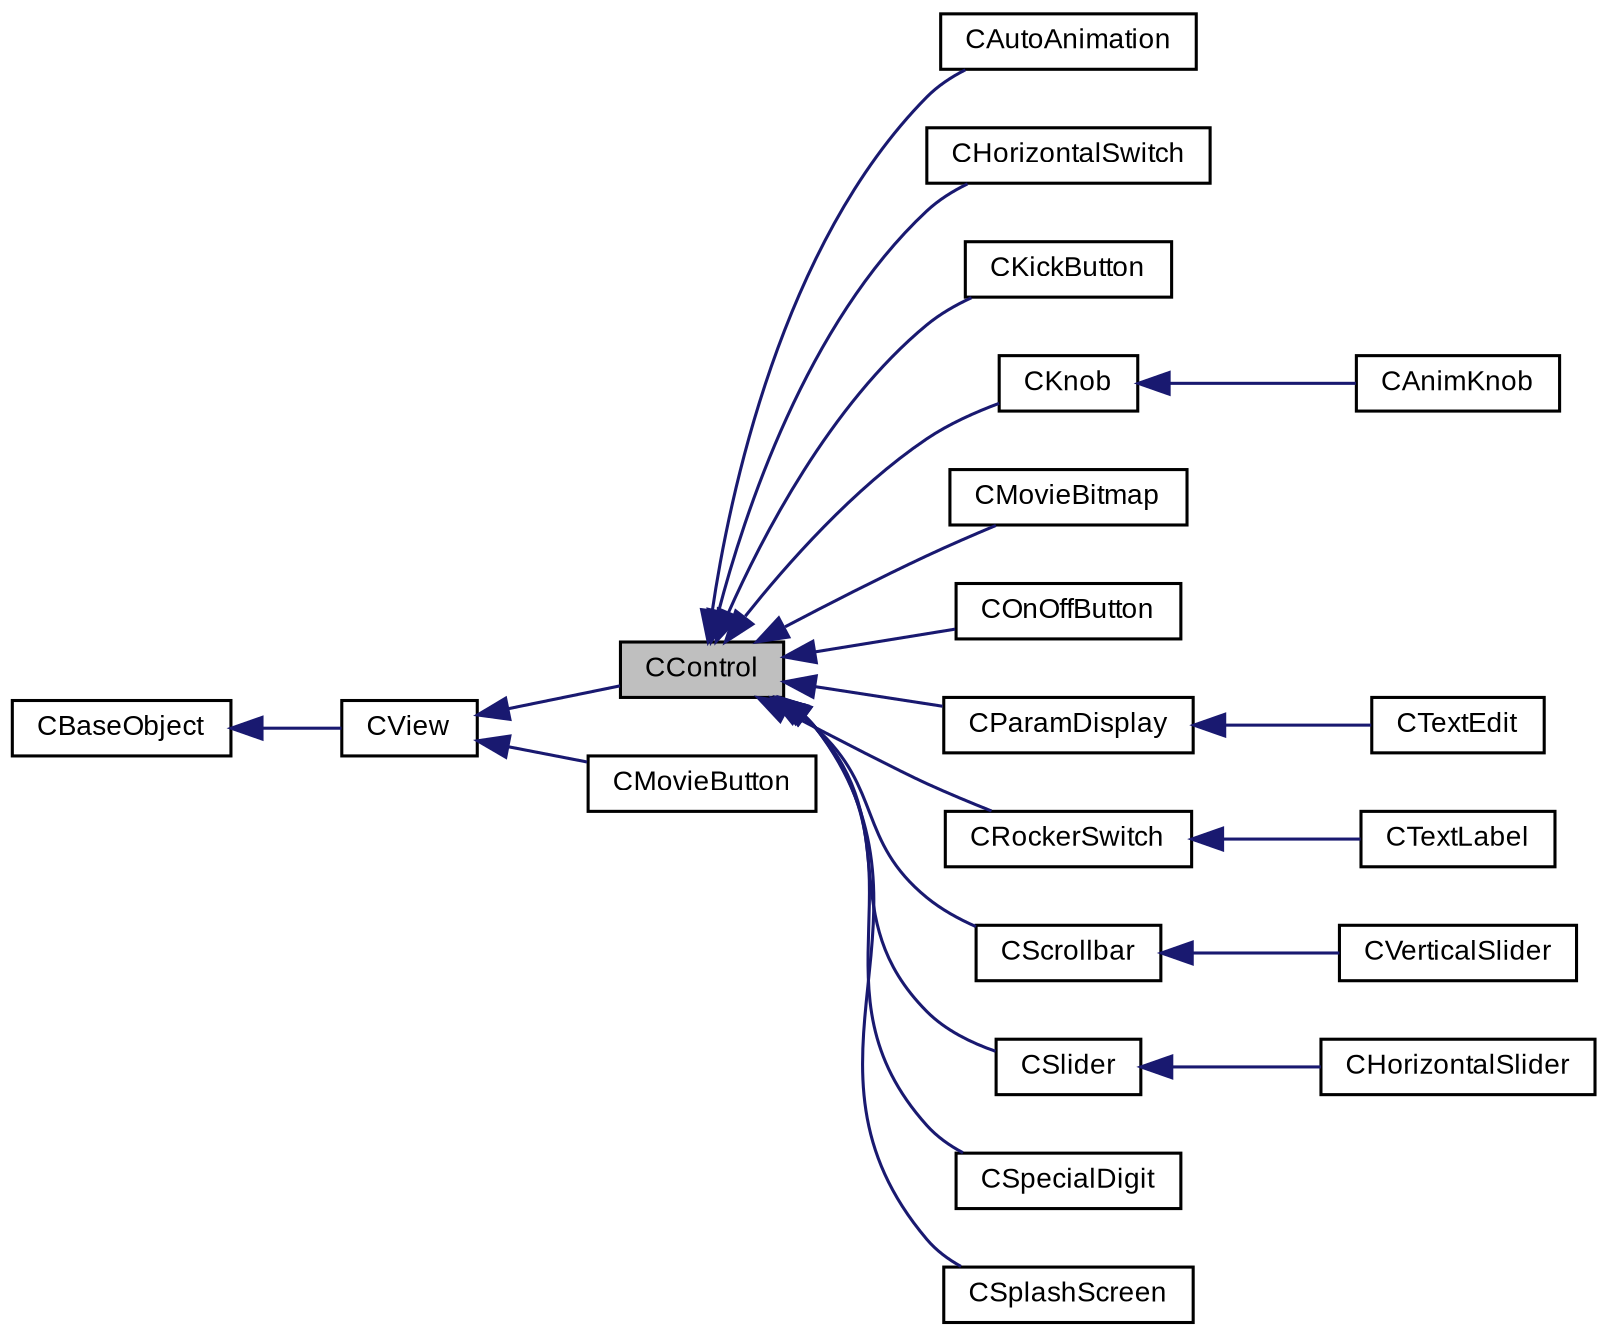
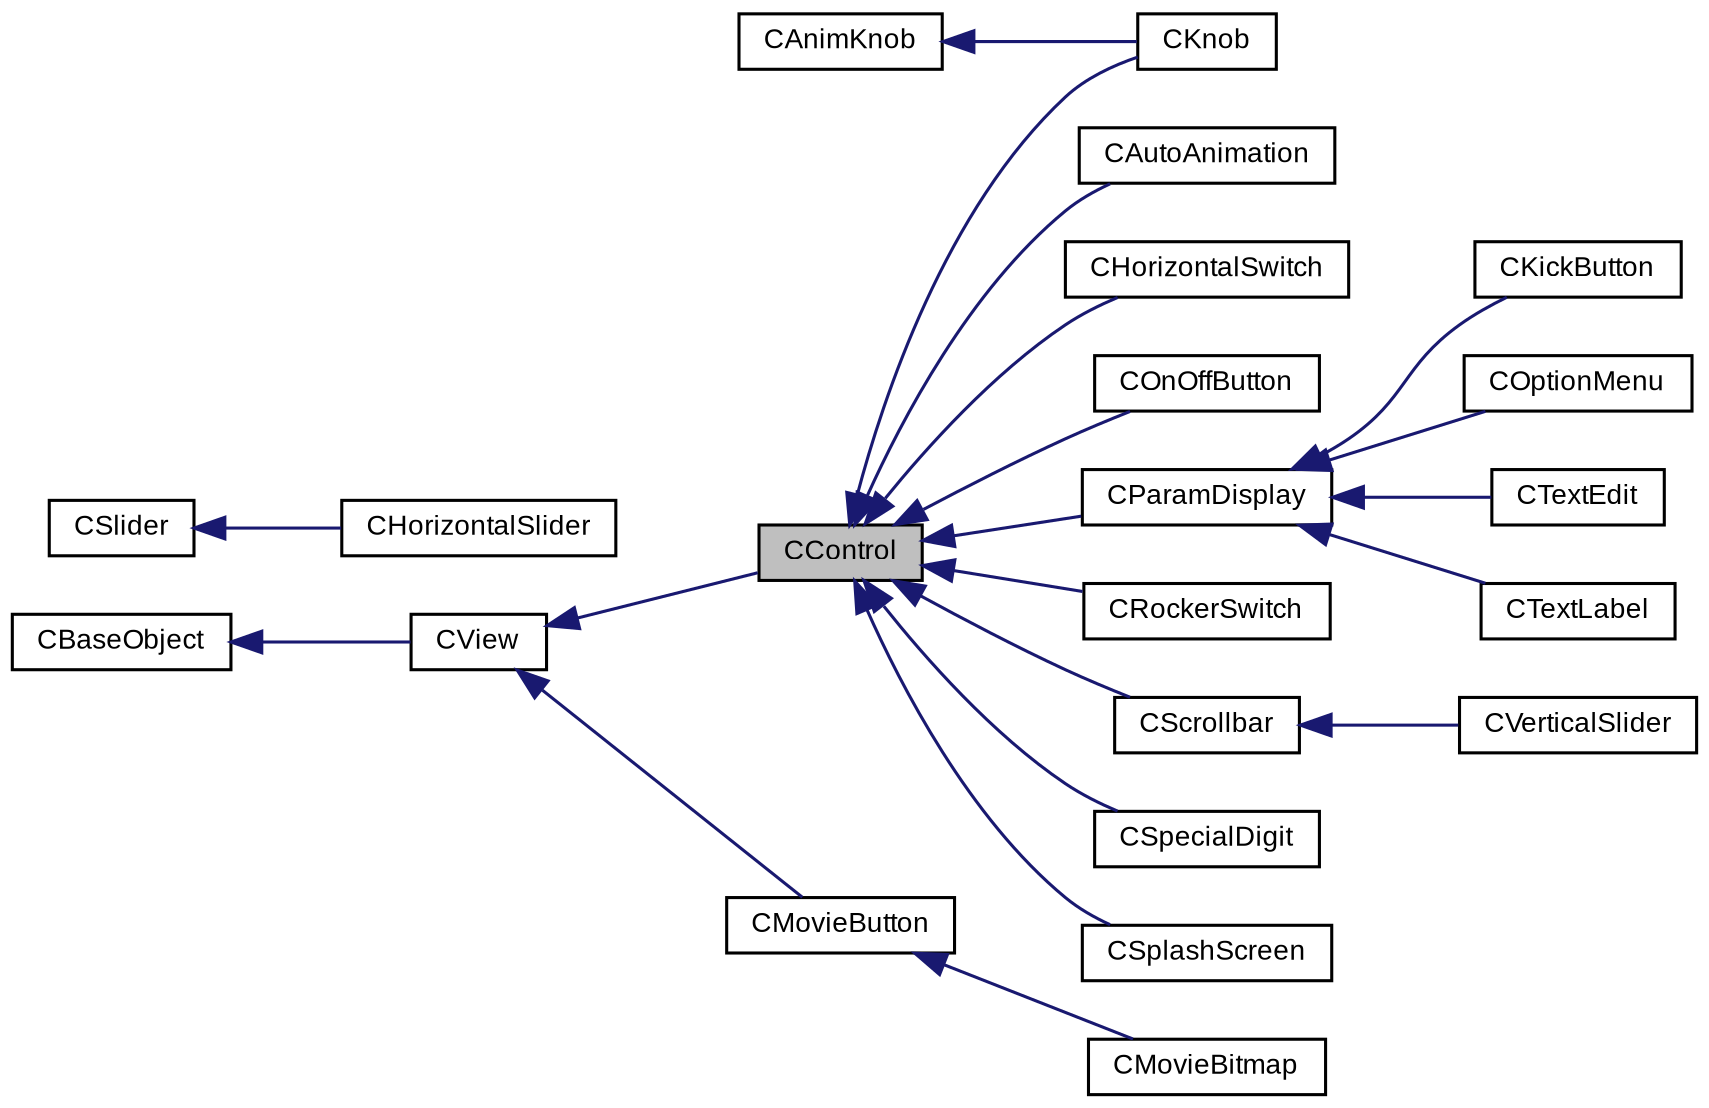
(1263, 383) -> (1056, 42)
none -> (1578, 383)
(827, 436) -> (1411, 374)
(889, 574) -> (1038, 1002)
(1292, 839) -> (1408, 559)
(891, 960) -> none
